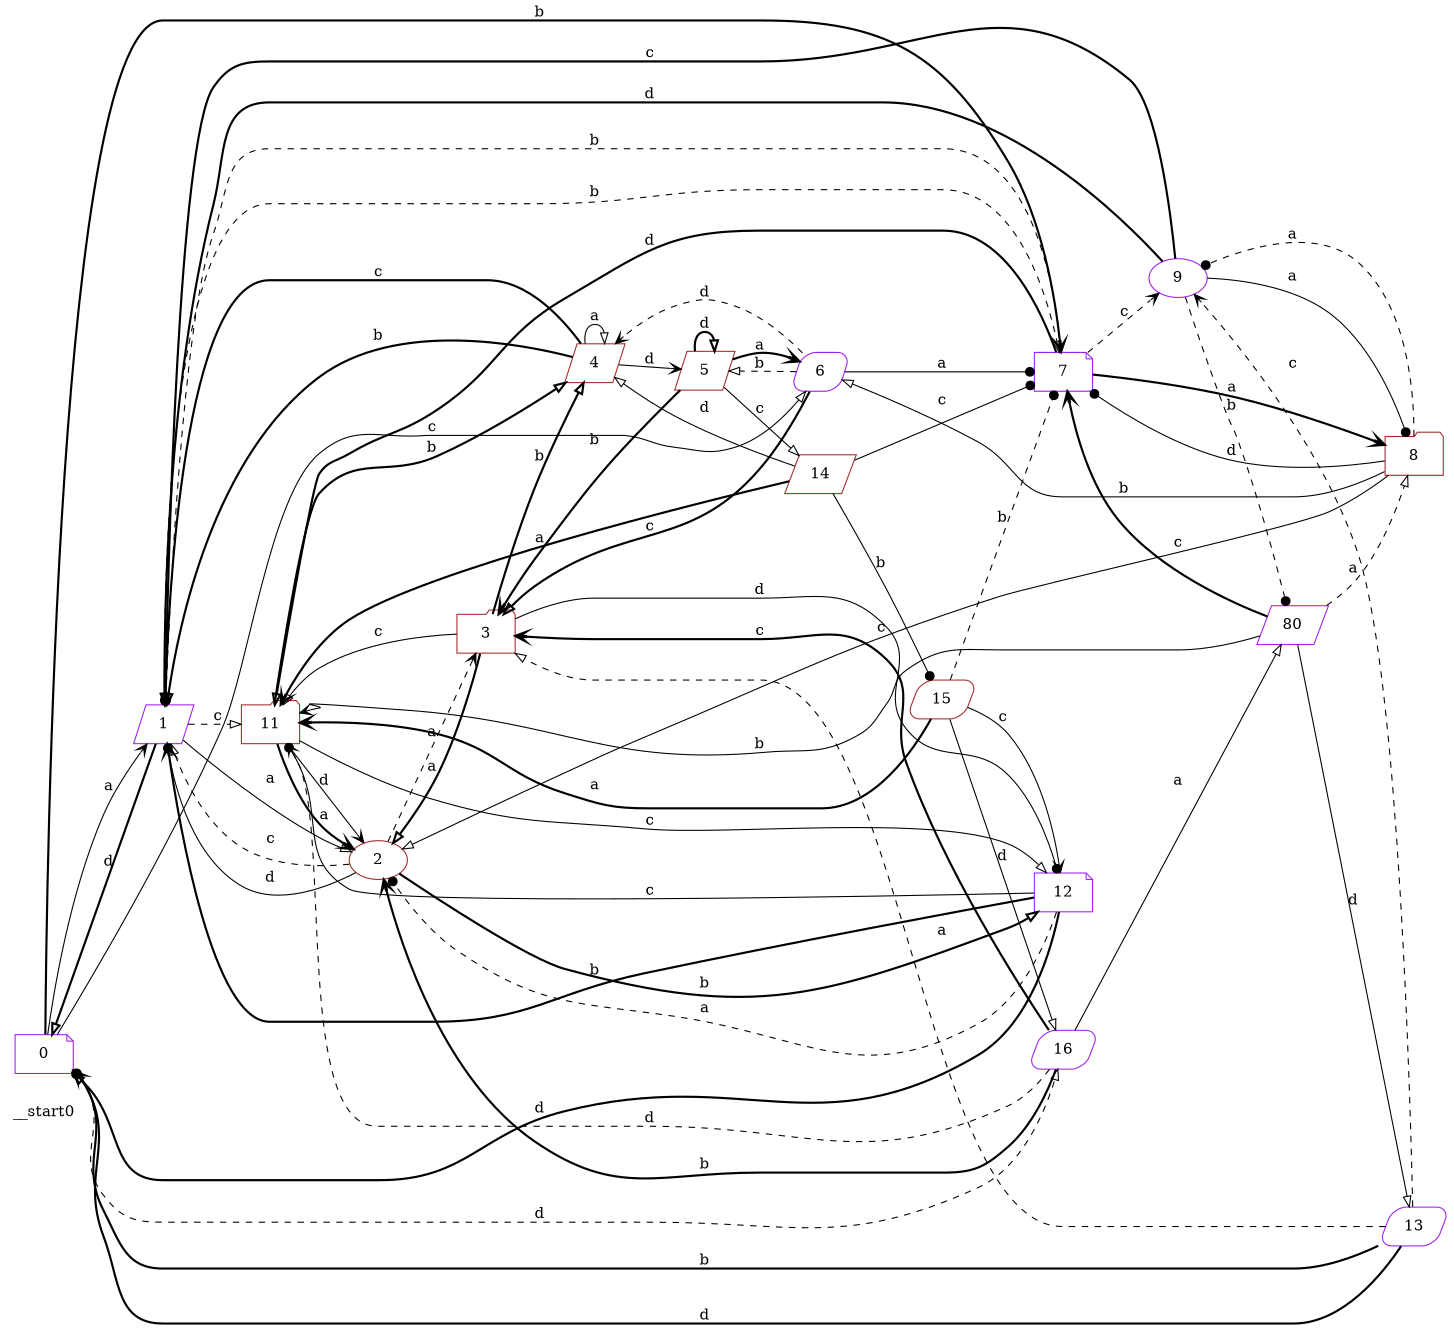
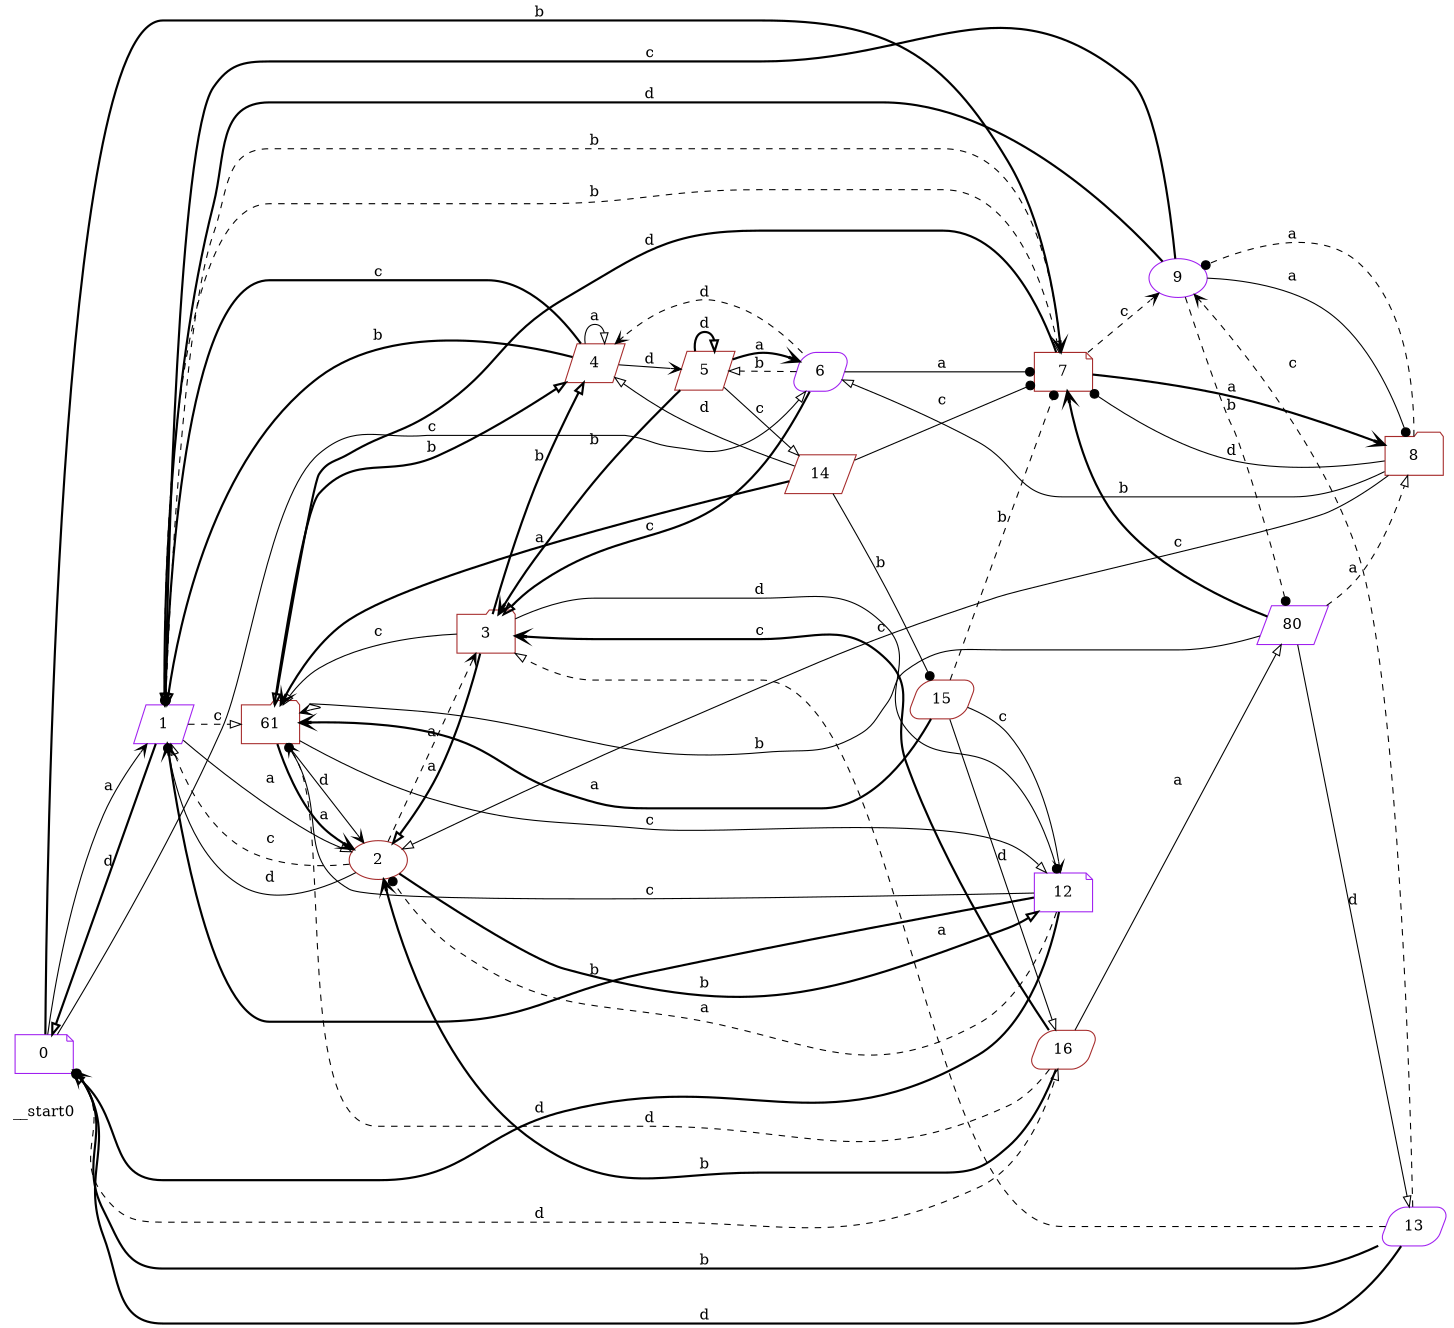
(1063, 372) -> (1063, 372)
(271, 724) -> (271, 724)
(1063, 1050) -> (1063, 1050)
